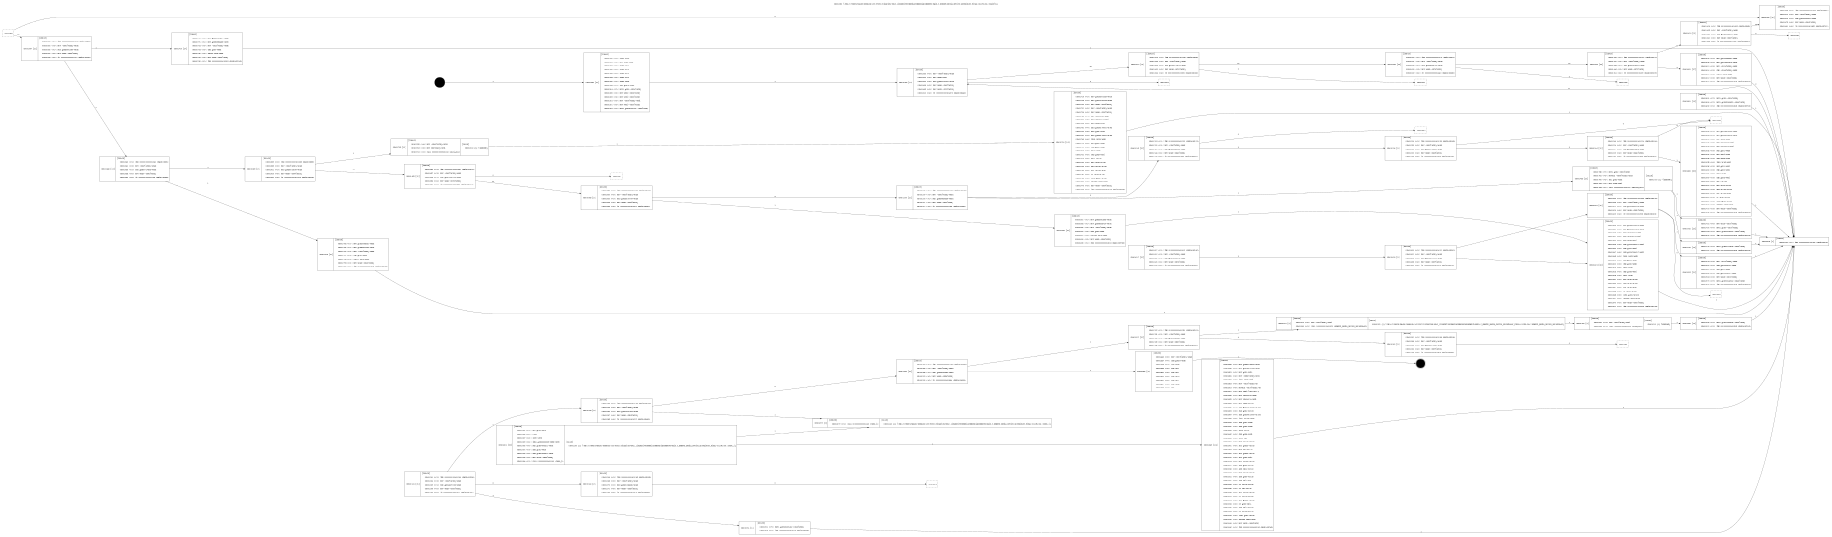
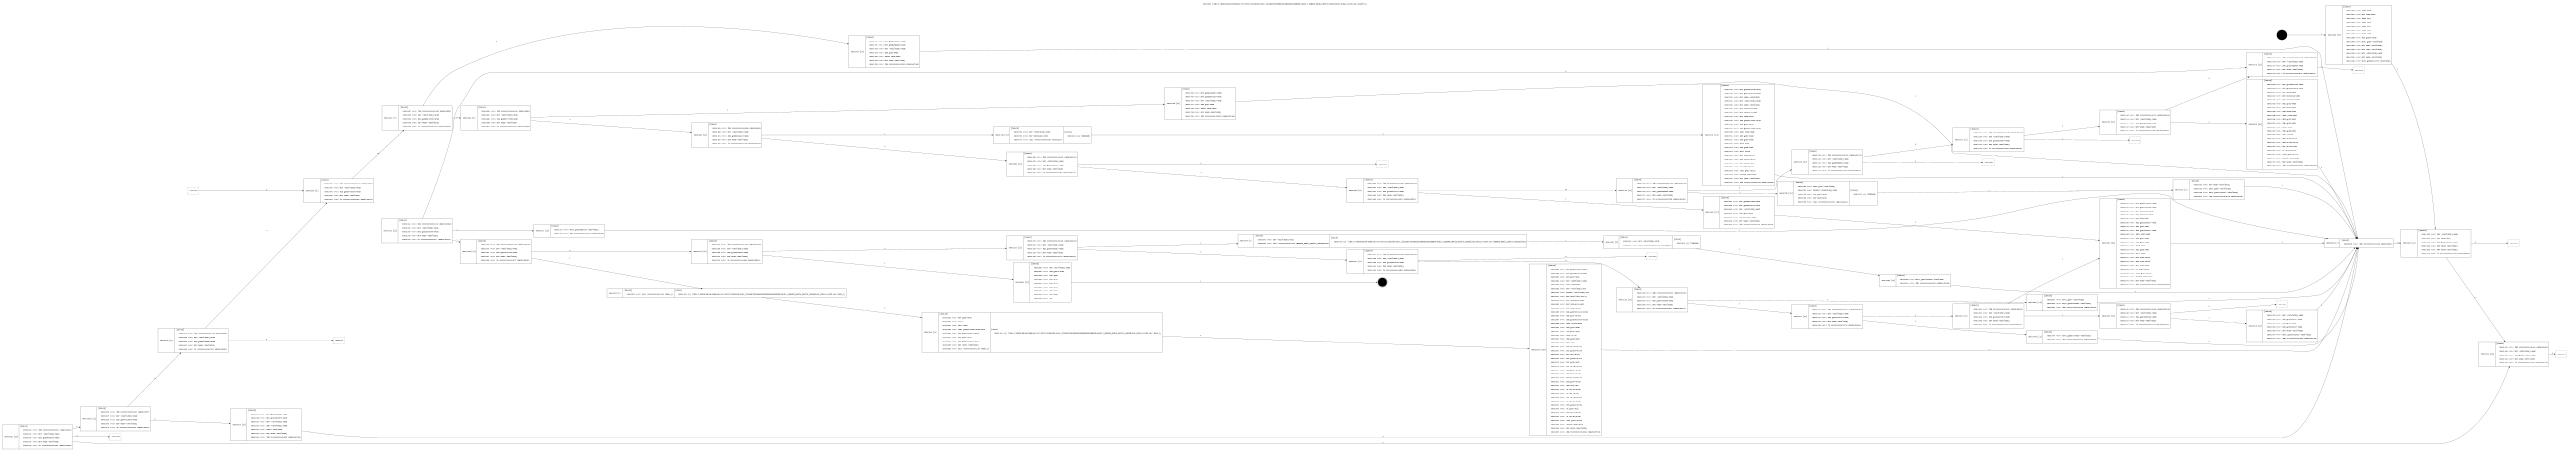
(17, 36) -> (377, 155)
(1292, 64) -> (1310, 444)
(1681, 125) -> (2207, 94)
(1675, 216) -> (1944, 329)
none -> (1652, 300)
(802, 432) -> (841, 307)
